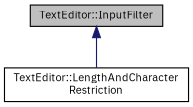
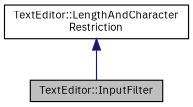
(97, 53) -> (97, 65)
